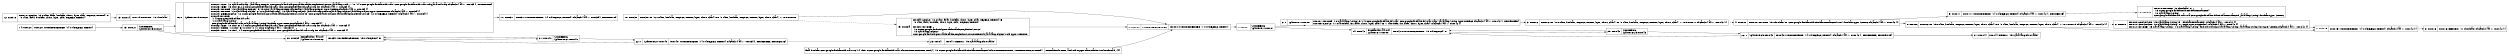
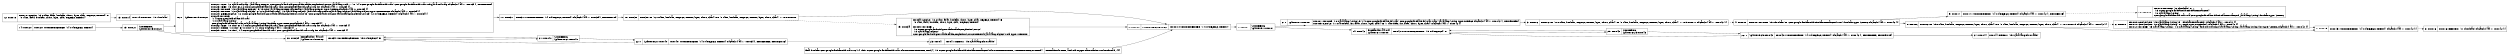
(2101, 13) -> (2101, 13)
none -> (620, 17)
